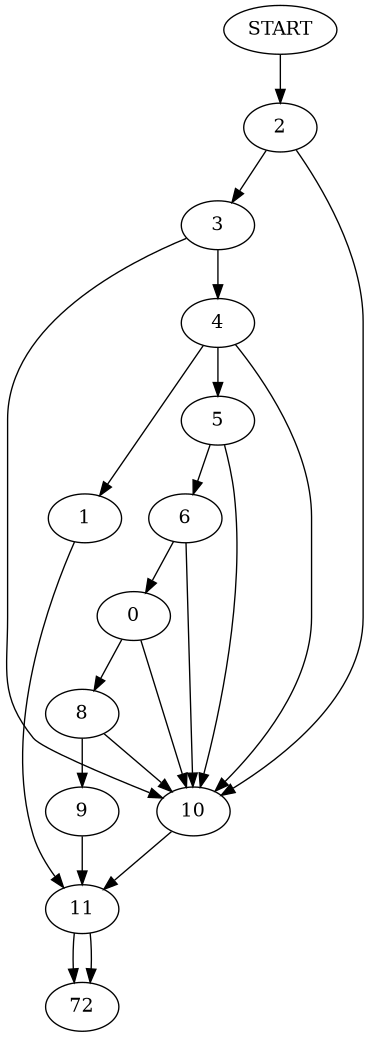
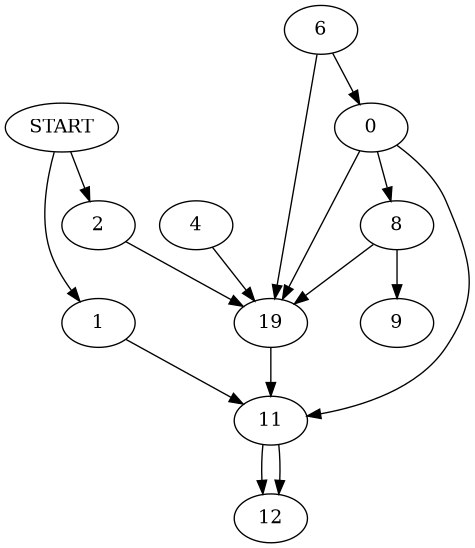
(218, 225) -> none
(155, 415) -> (45, 224)
(218, 421) -> none
(194, 811) -> (271, 323)
(82, 854) -> (465, 309)
(82, 1007) -> (271, 518)
